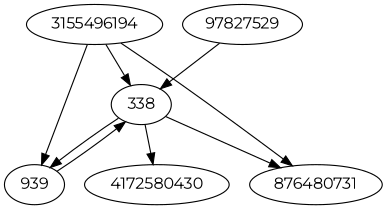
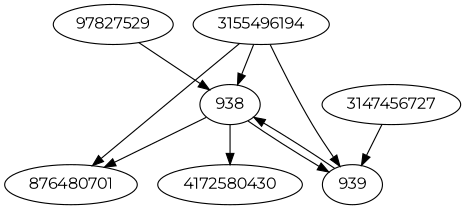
(141, 105) -> (230, 105)
none -> (391, 105)
(316, 185) -> (71, 185)
